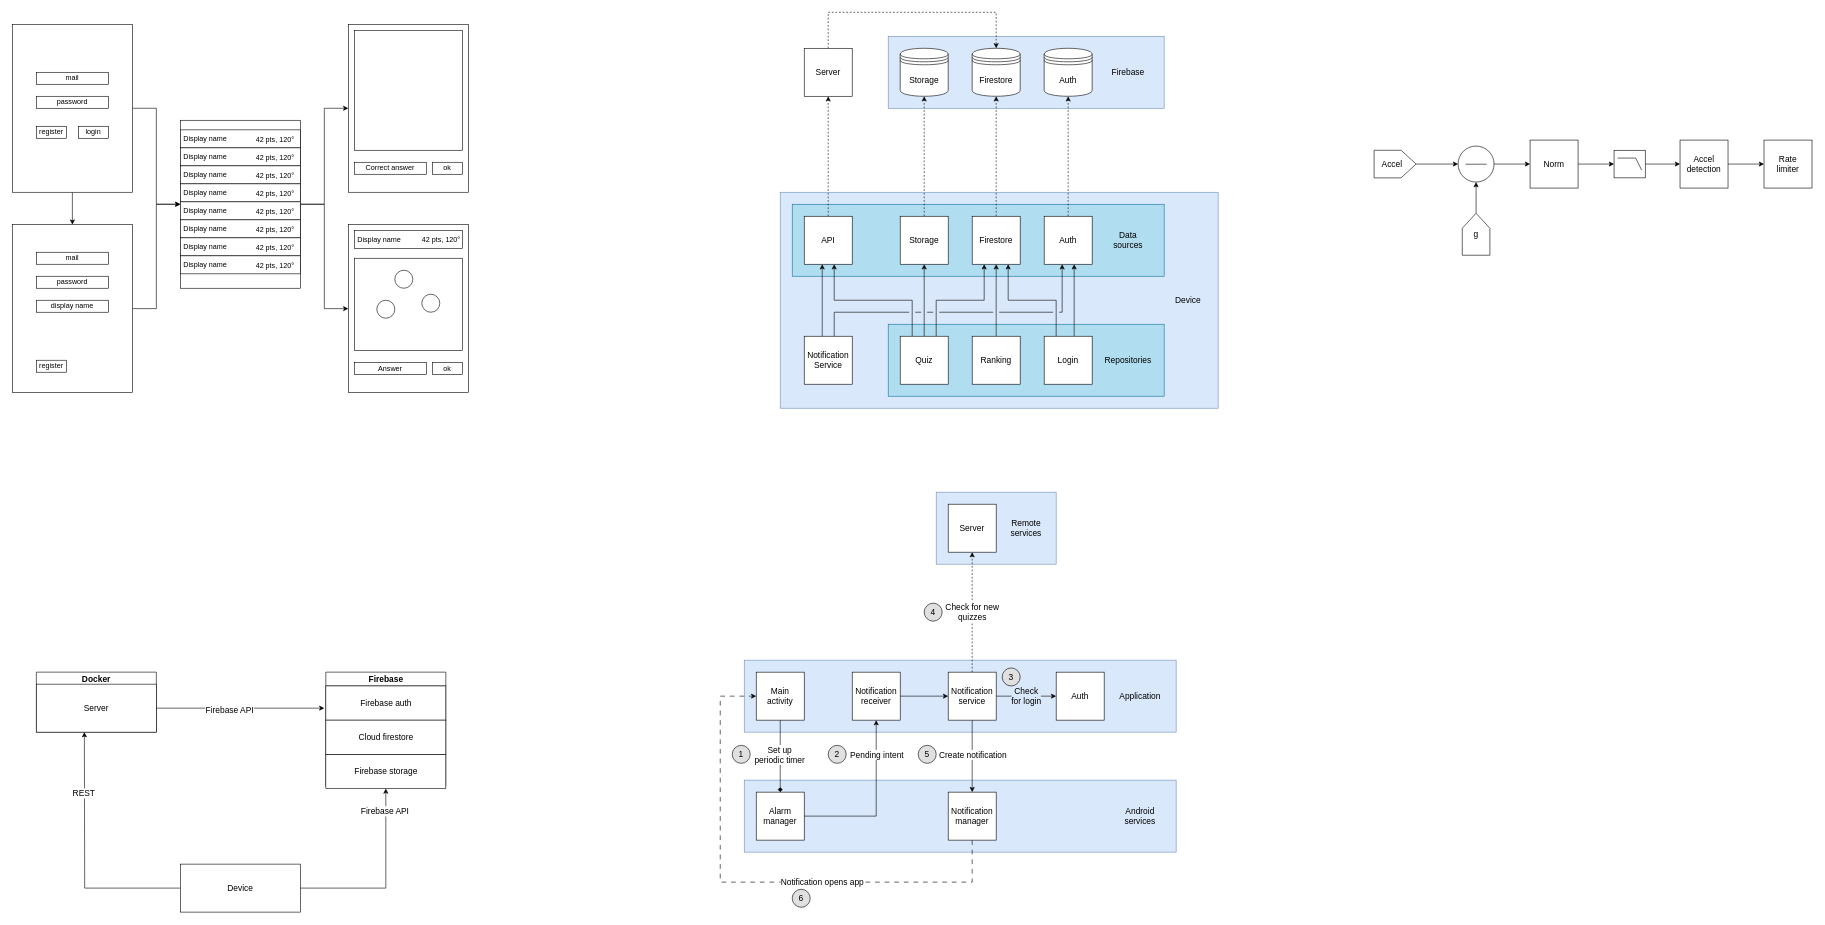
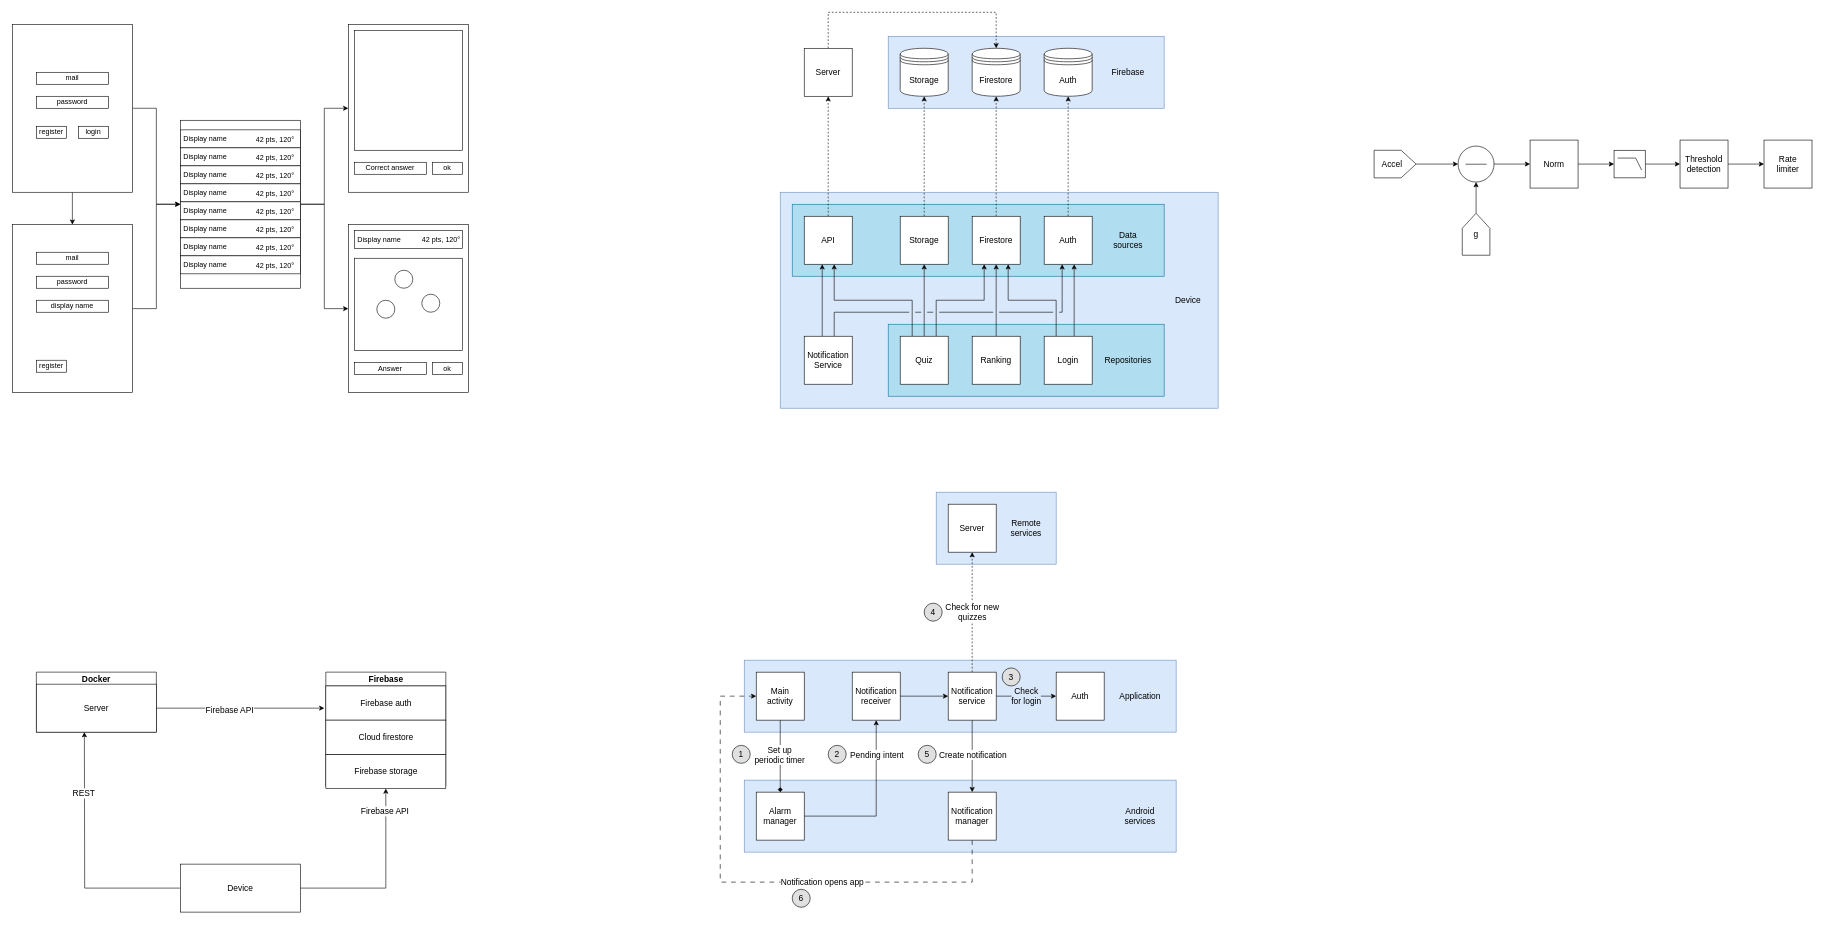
(1704, 164) -> (1704, 164)
